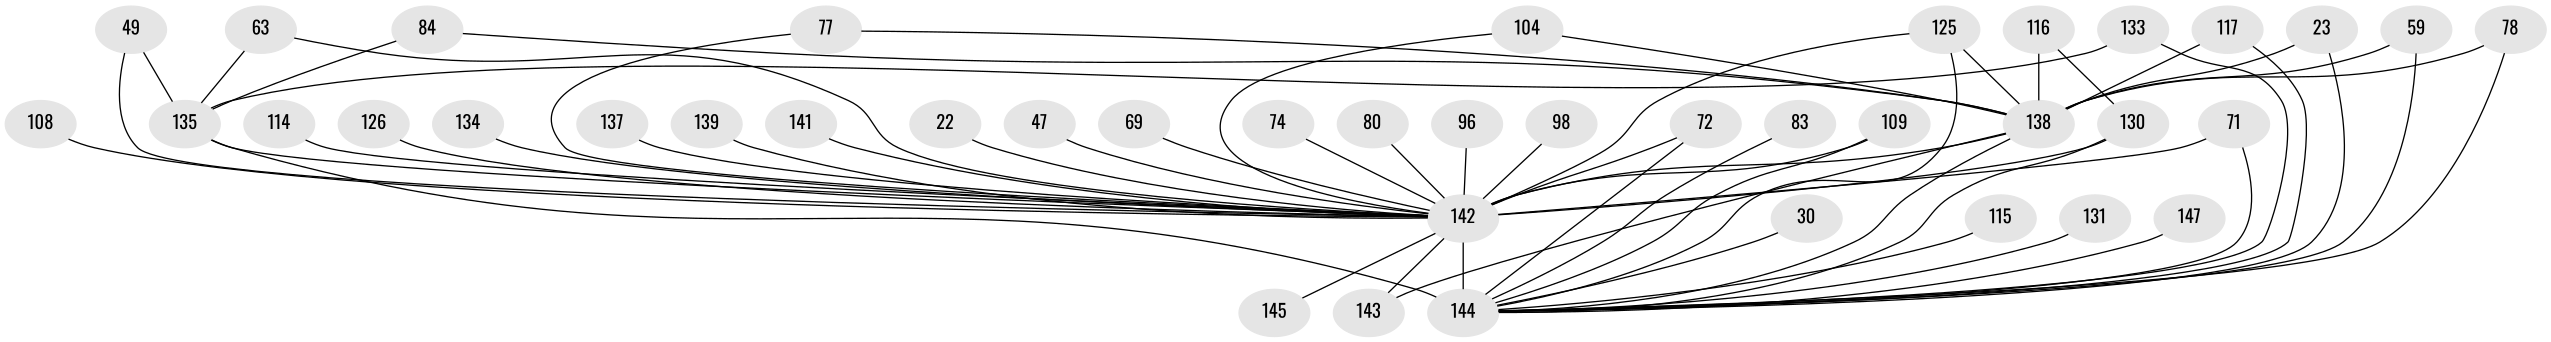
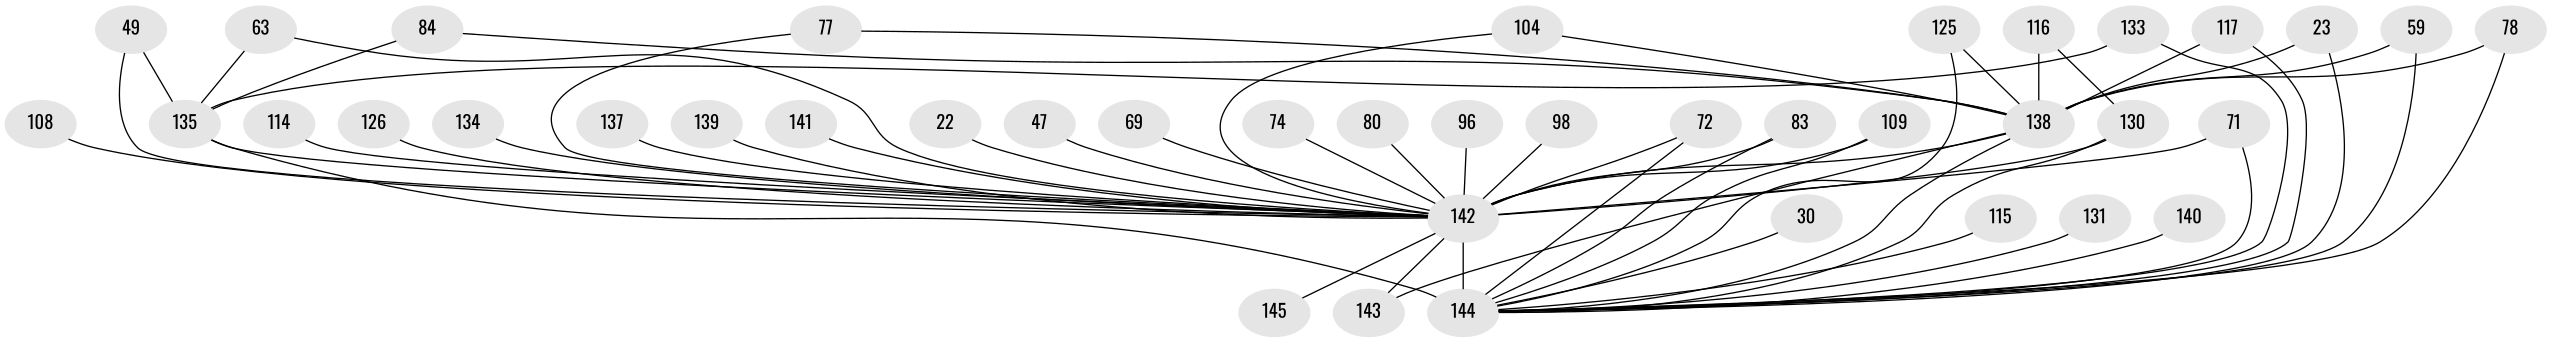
(1666, 97) -> (1633, 173)
(2190, 219) -> (2190, 219)
